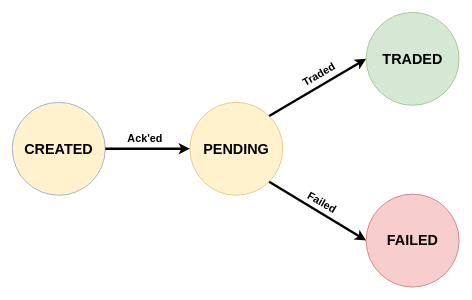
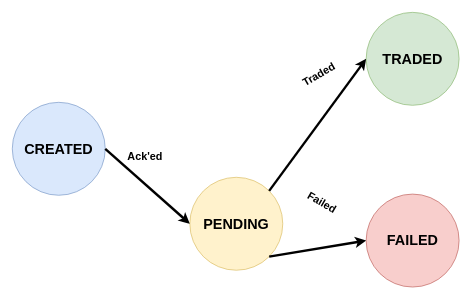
(59, 149) -> (59, 149)
(236, 149) -> (236, 224)
